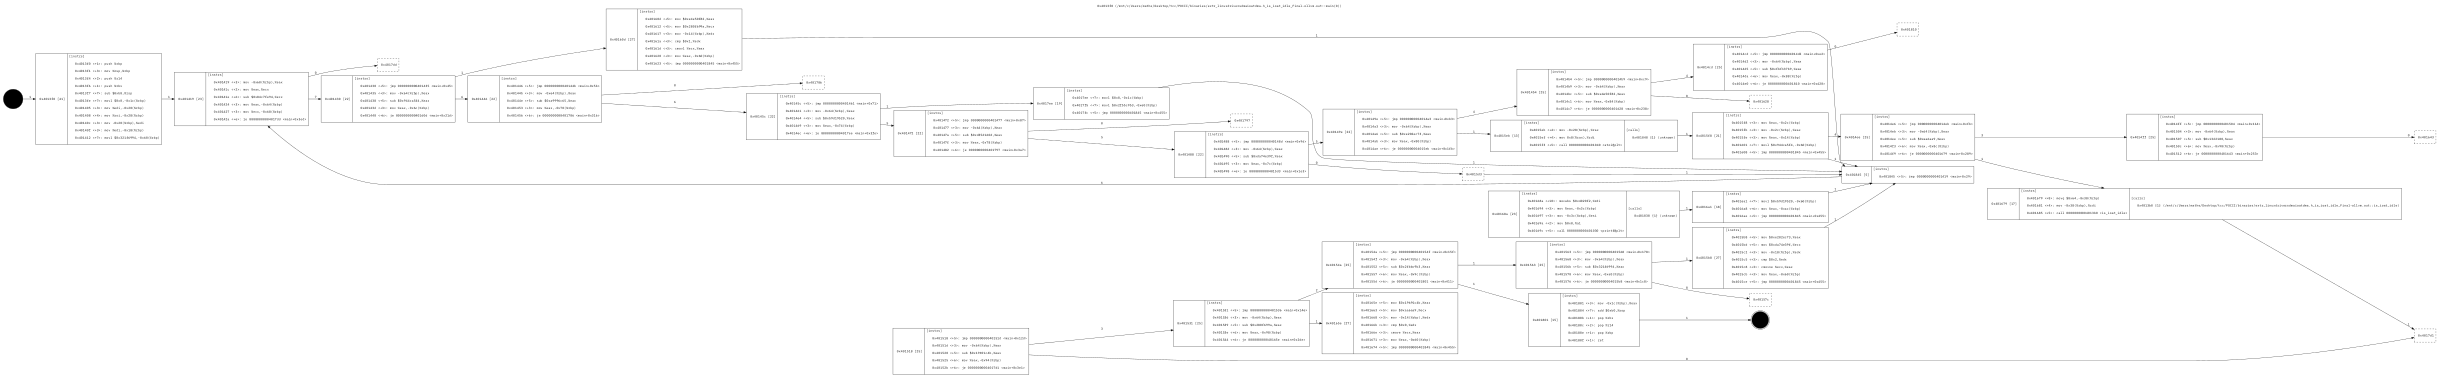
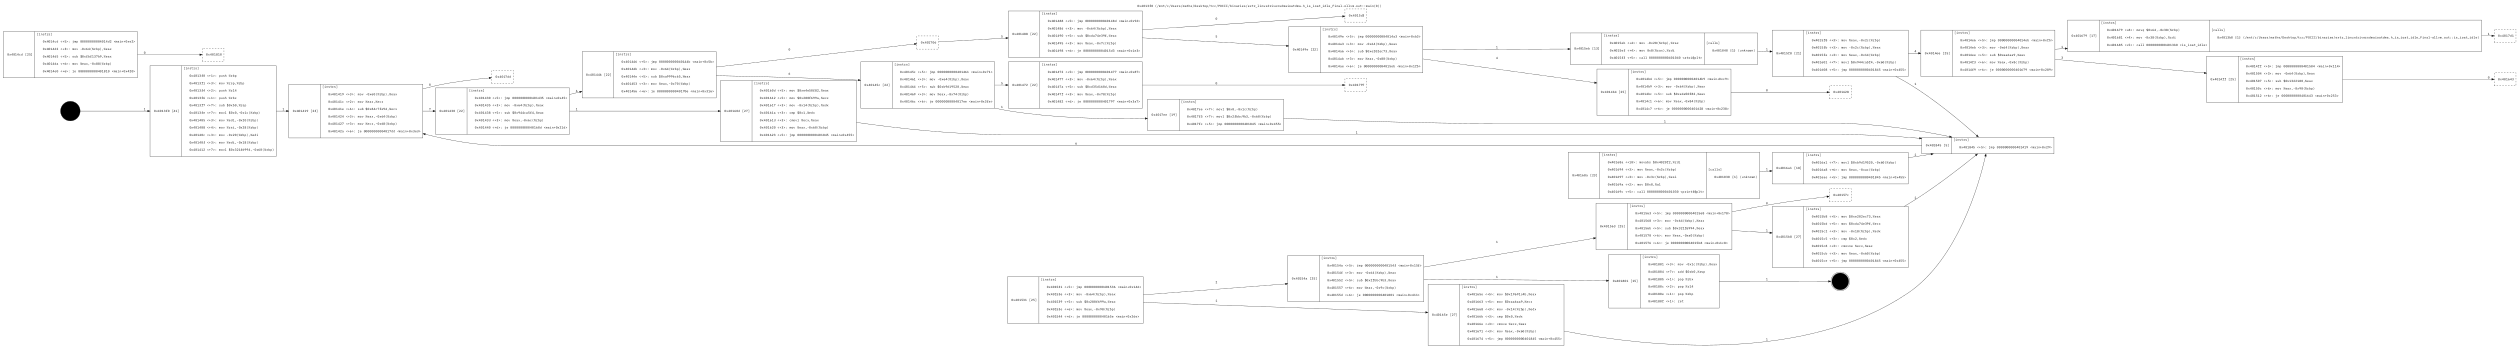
(1671, 80) -> none
(1100, 144) -> (972, 40)
(1662, 174) -> (1819, 332)
(961, 351) -> none
